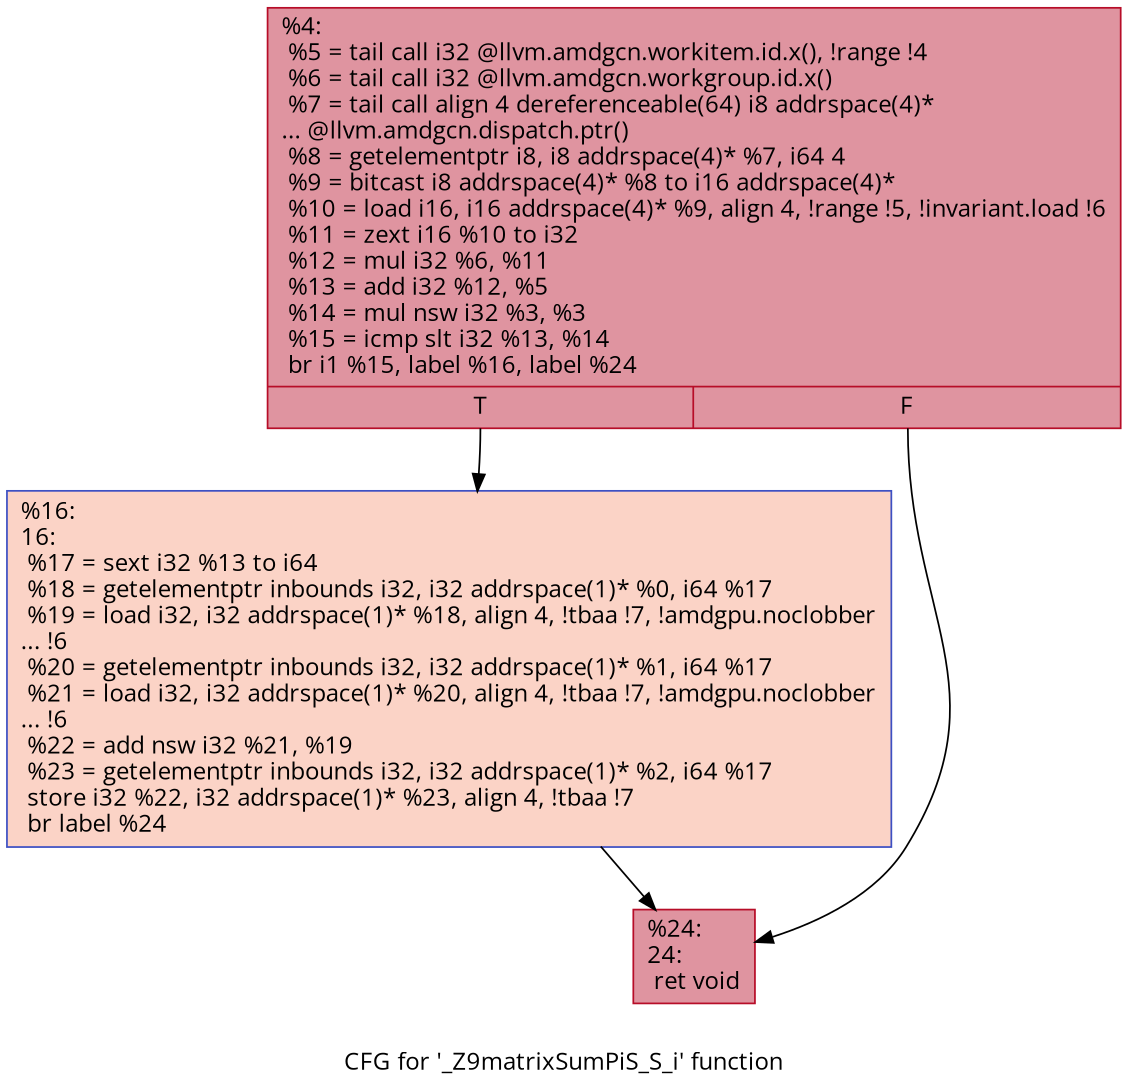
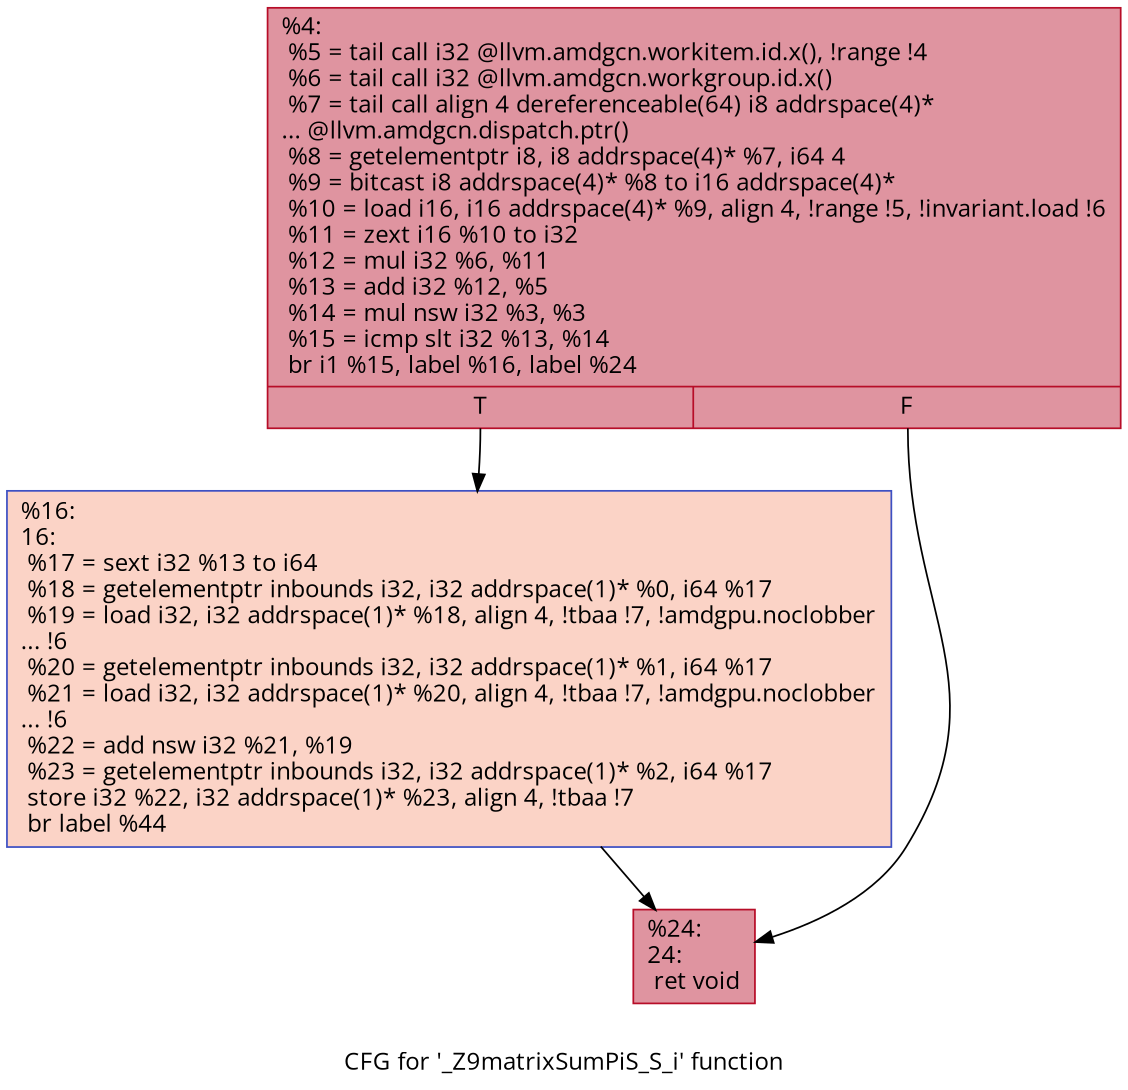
(95, 824) -> (95, 824)
